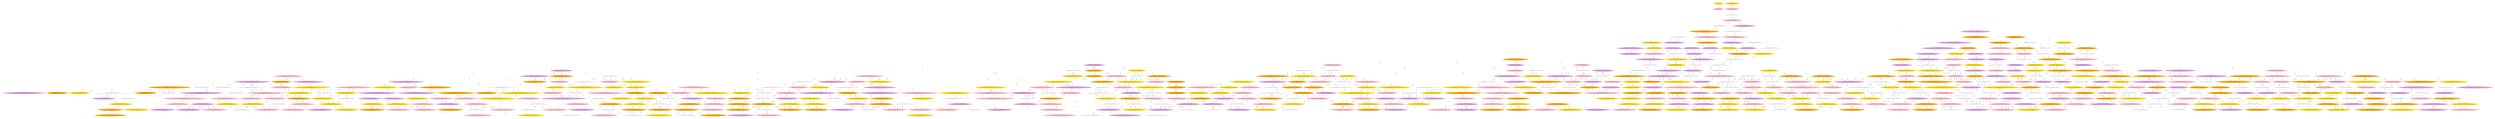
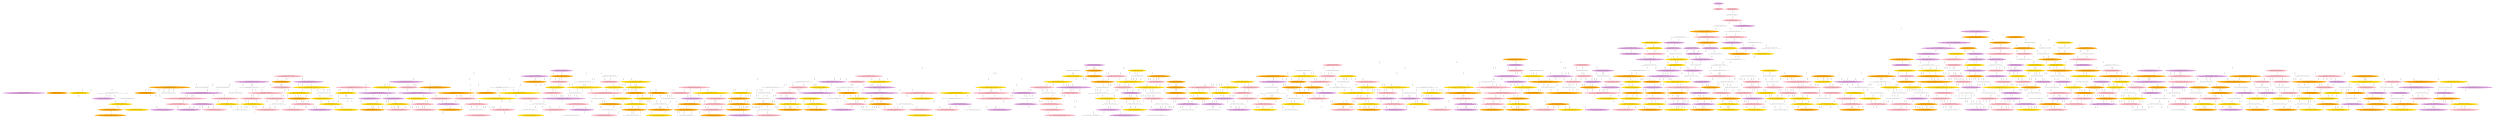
(1719, 4) -> (1719, 4)
(1732, 4) -> none
